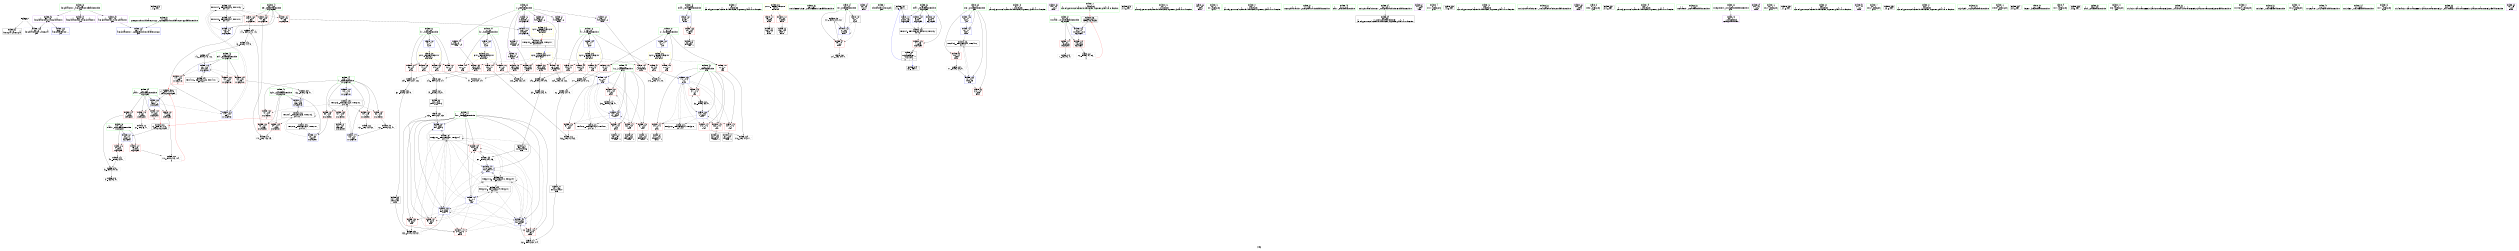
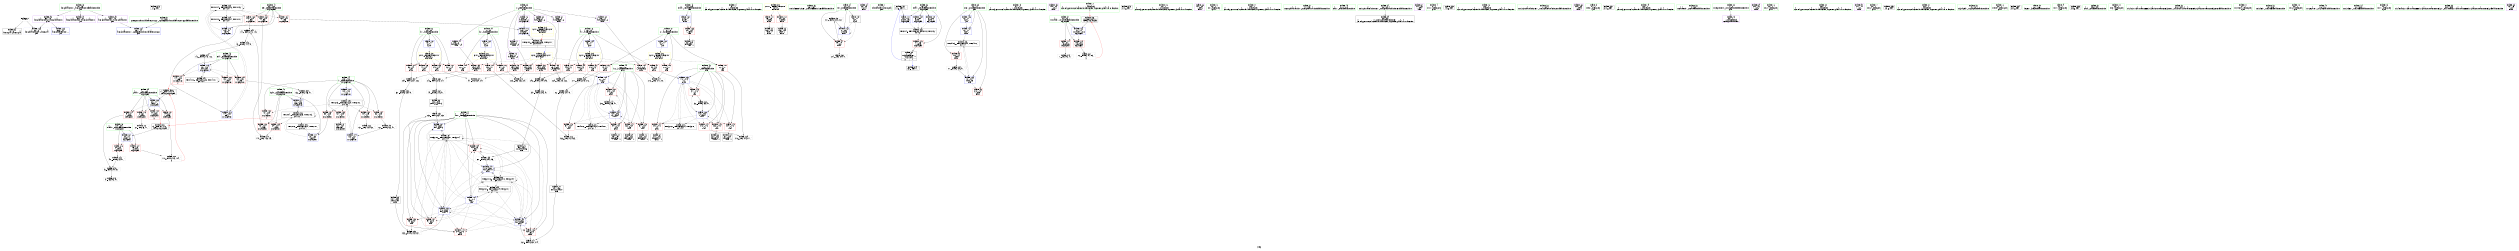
(1786, 7) -> none
(190, 109) -> (141, 107)
